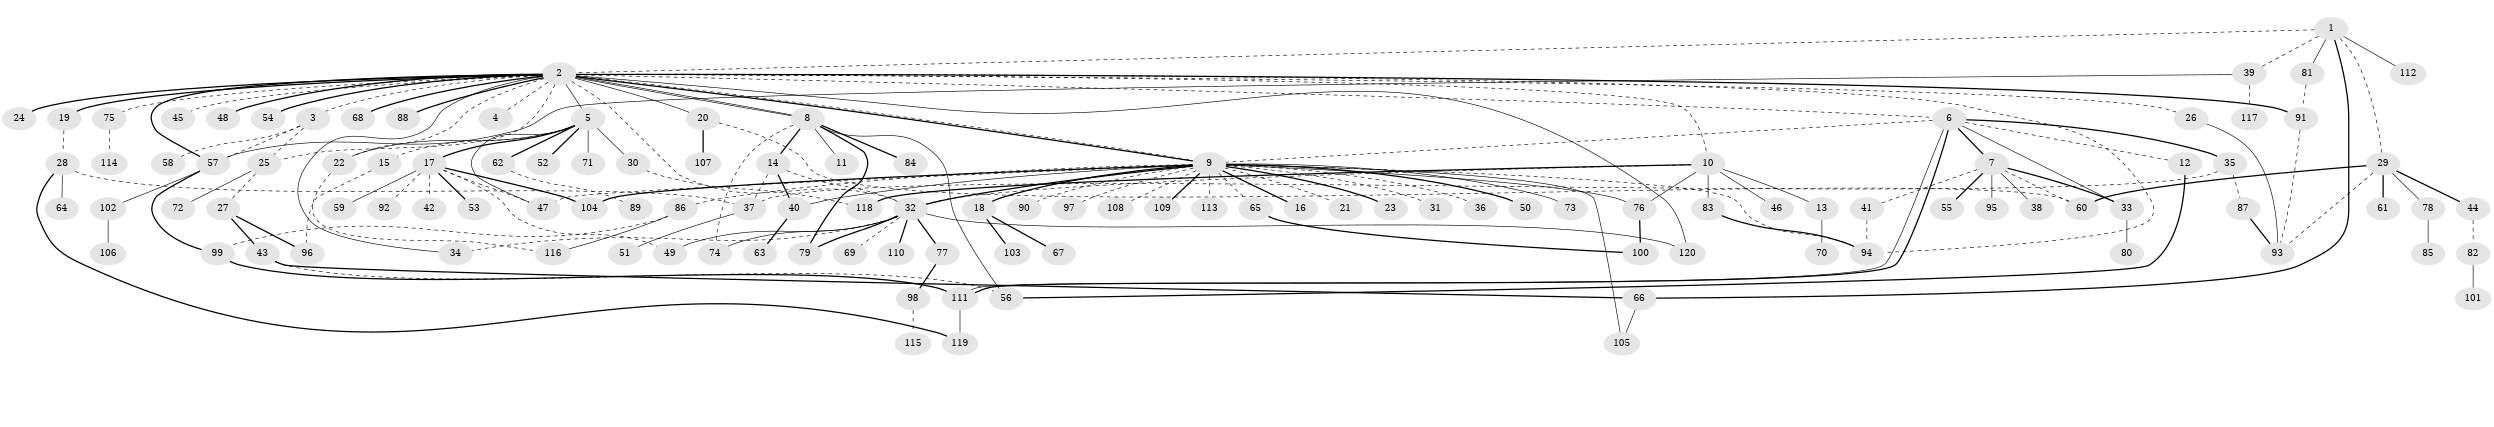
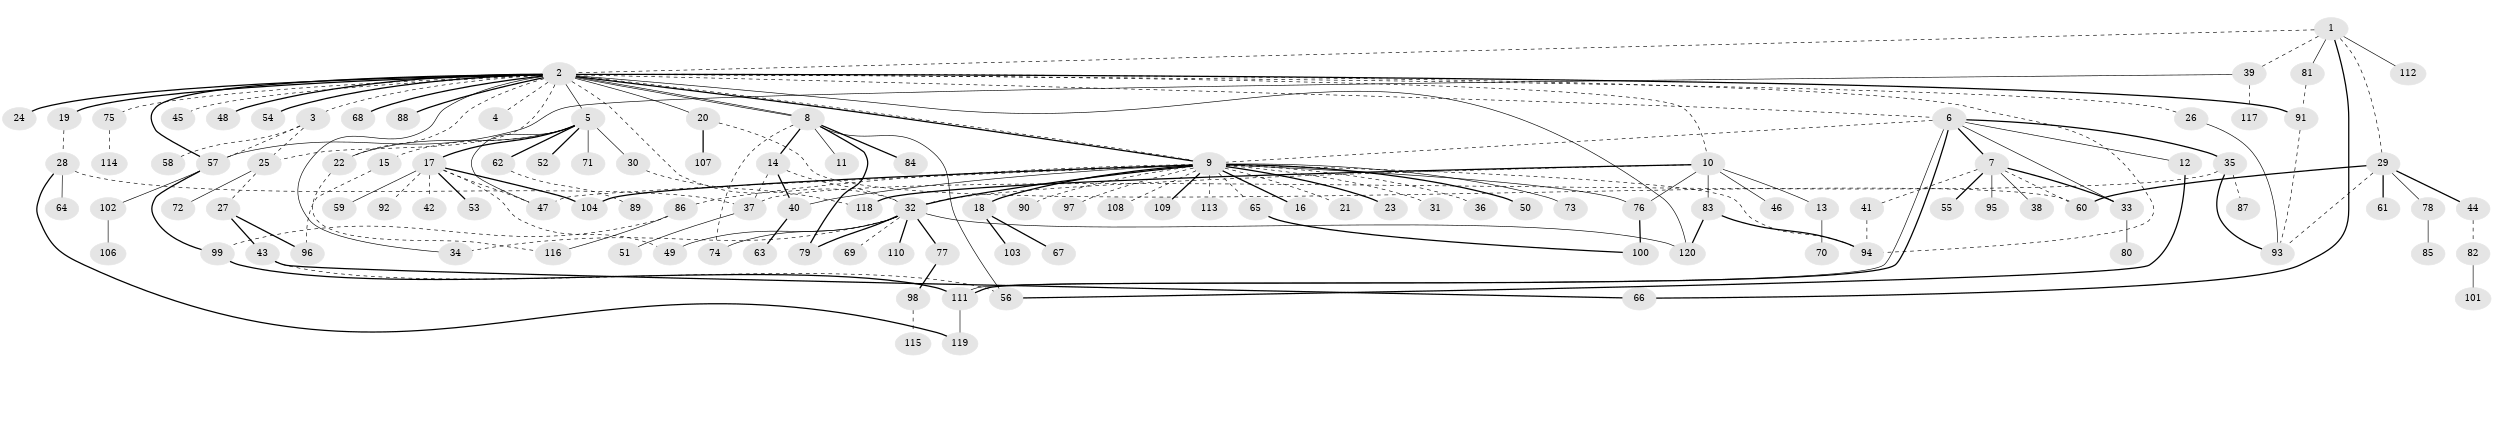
(2067, 141) -> (2067, 141)
none -> (1698, 231)
(2260, 231) -> (2222, 222)
(1622, 344) -> none
